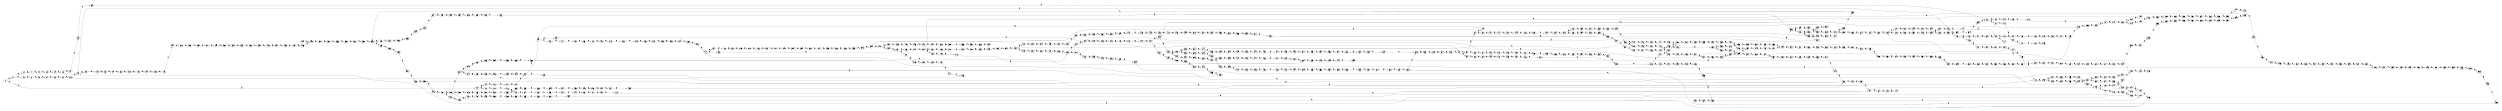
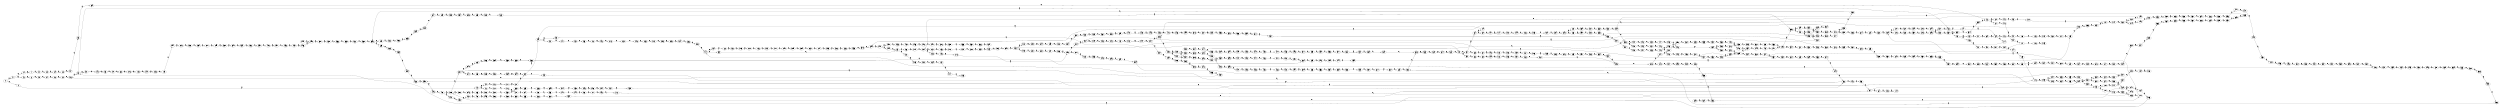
(1181, 51) -> (1181, 55)
